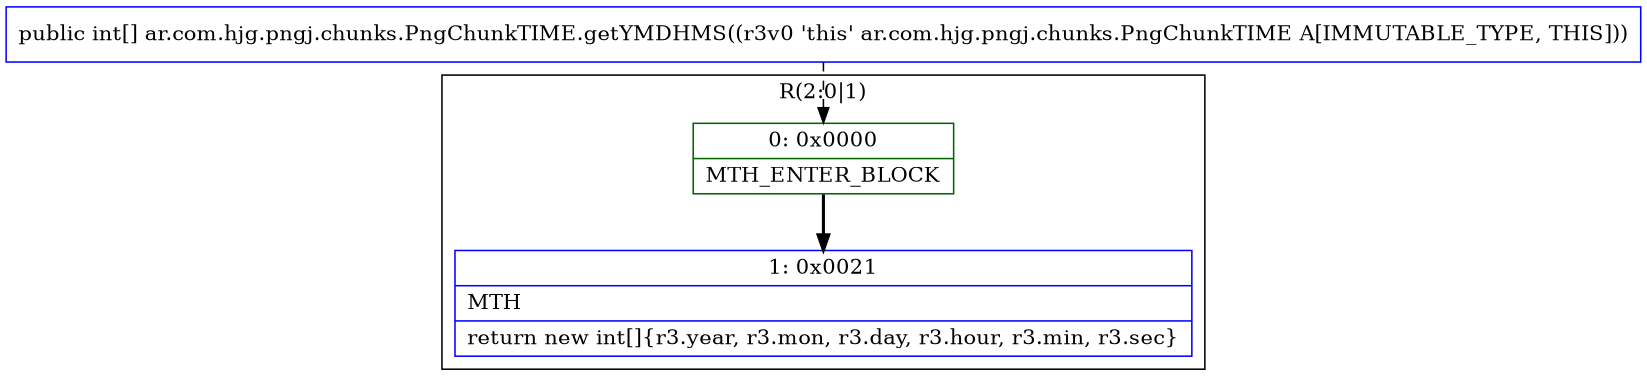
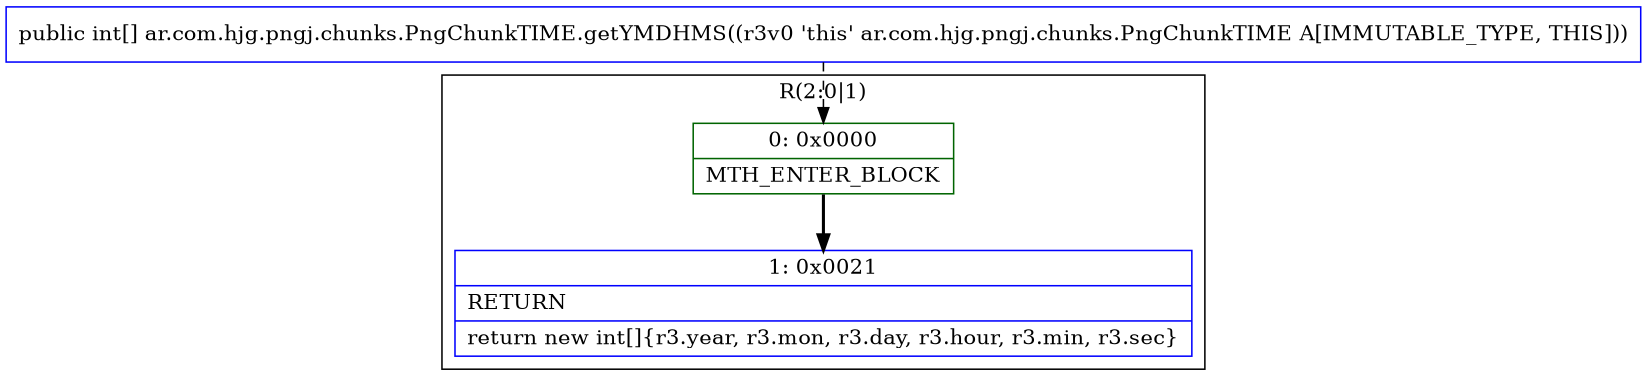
(495, 303) -> (517, 303)
